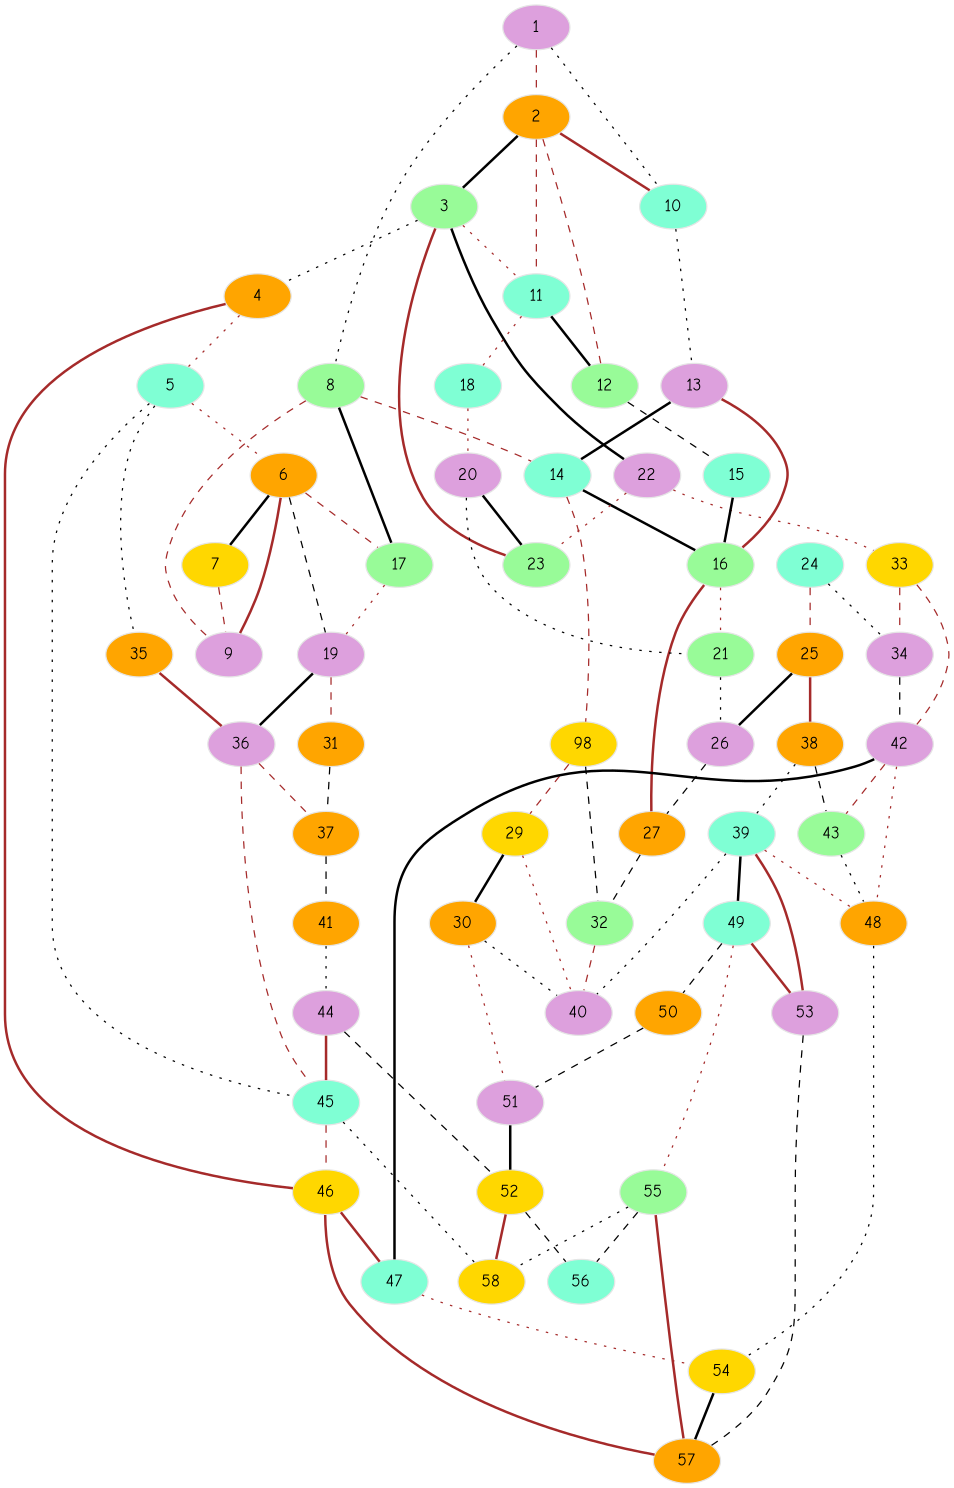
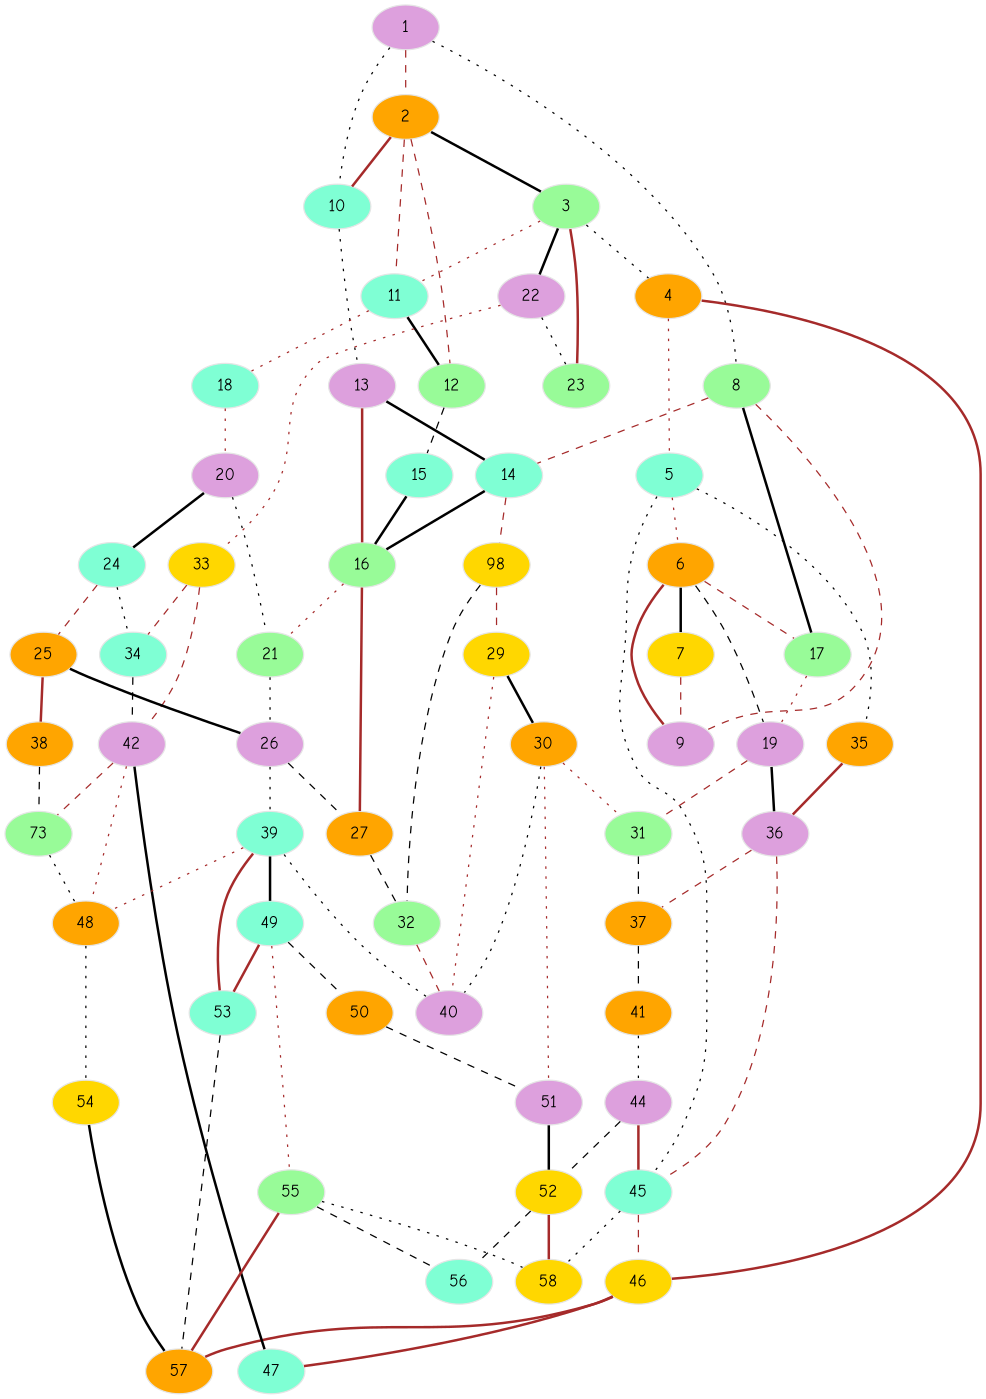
(502, 520) -> (169, 520)
(592, 520) -> (554, 341)
(900, 655) -> (133, 655)
(331, 744) -> (638, 834)
none -> (591, 789)
(776, 789) -> (270, 789)
(831, 834) -> (39, 834)
(805, 1013) -> (223, 1013)
(554, 1334) -> none
